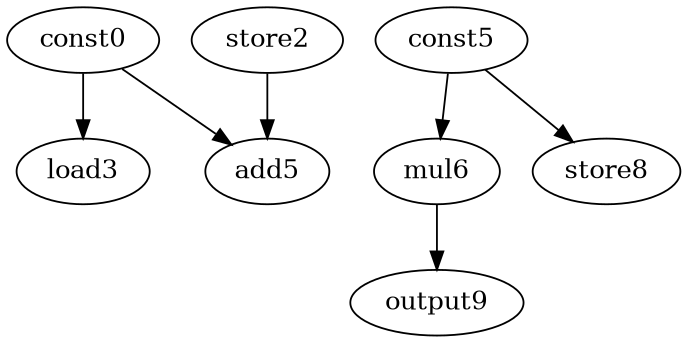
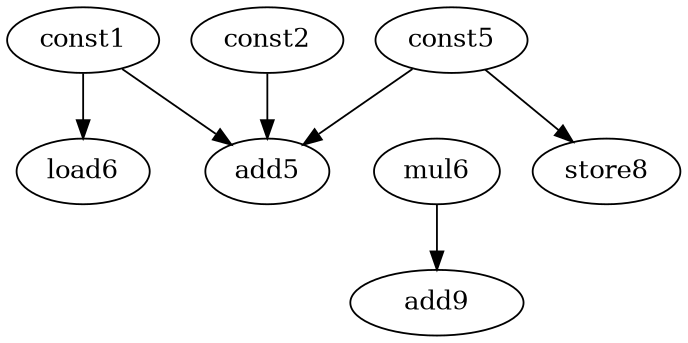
(83, 40) -> (83, 40)
(267, 40) -> (267, 40)
(445, 97) -> (366, 101)
(83, 171) -> (83, 171)
(437, 303) -> (437, 303)
